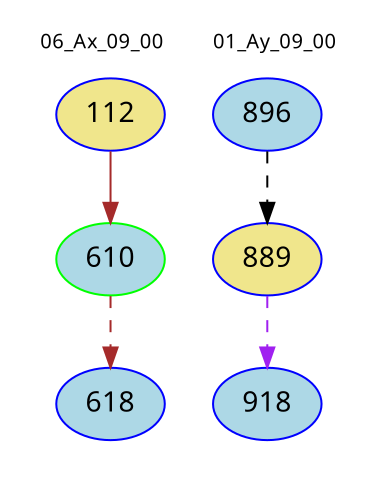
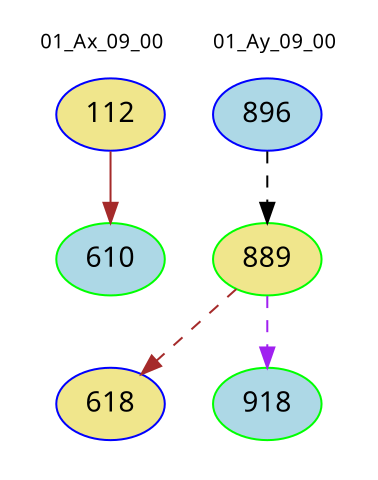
(102, 43) -> (102, 43)
(267, 259) -> (267, 259)
(111, 322) -> (210, 312)
(111, 404) -> (111, 404)
(267, 404) -> (267, 404)
